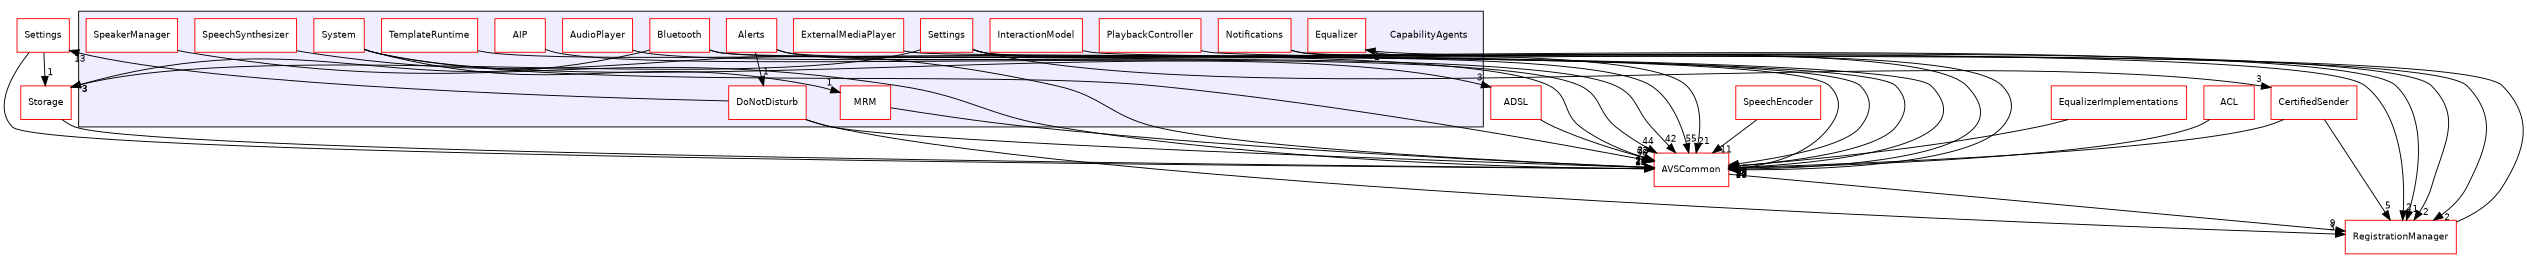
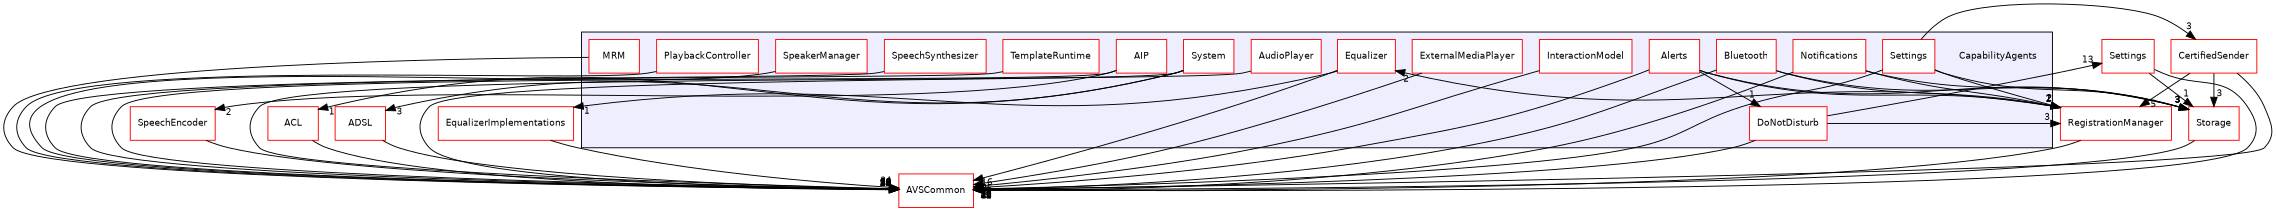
(597, 73) -> (756, 91)
none -> (2023, 88)
none -> (2214, 90)
none -> (1939, 91)
none -> (626, 96)
none -> (1018, 105)
(2032, 202) -> (1533, 185)
